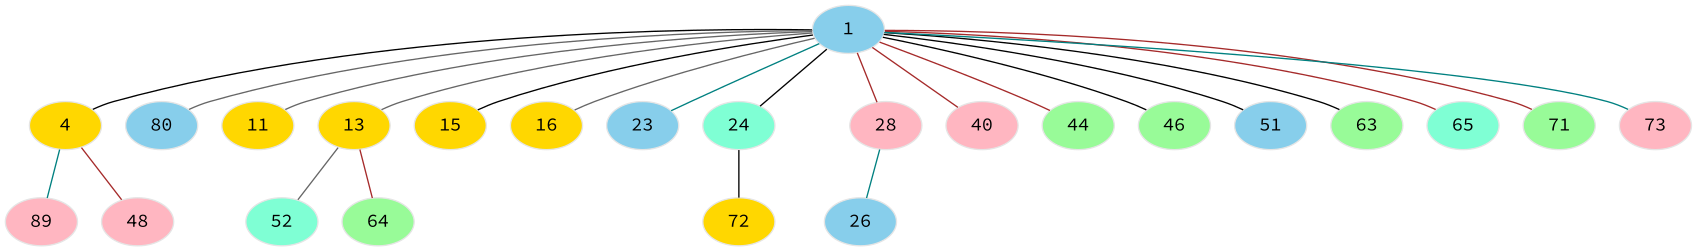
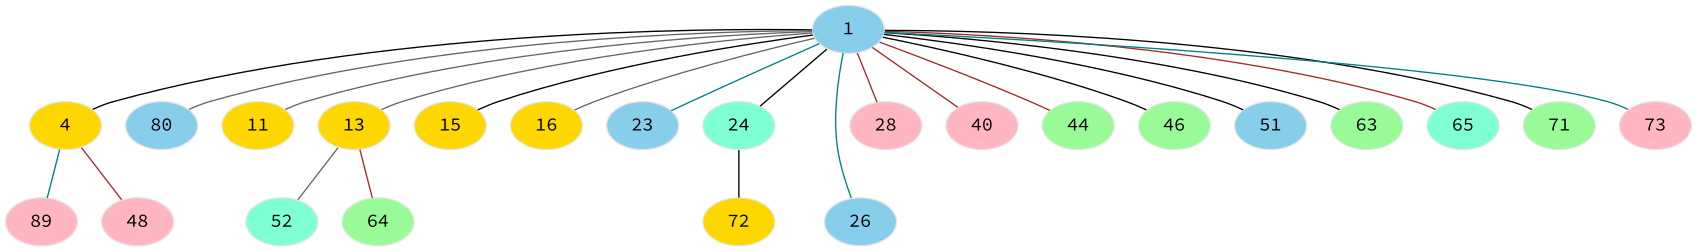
(1211, 48) -> (1211, 48)
(873, 174) -> (836, 126)
